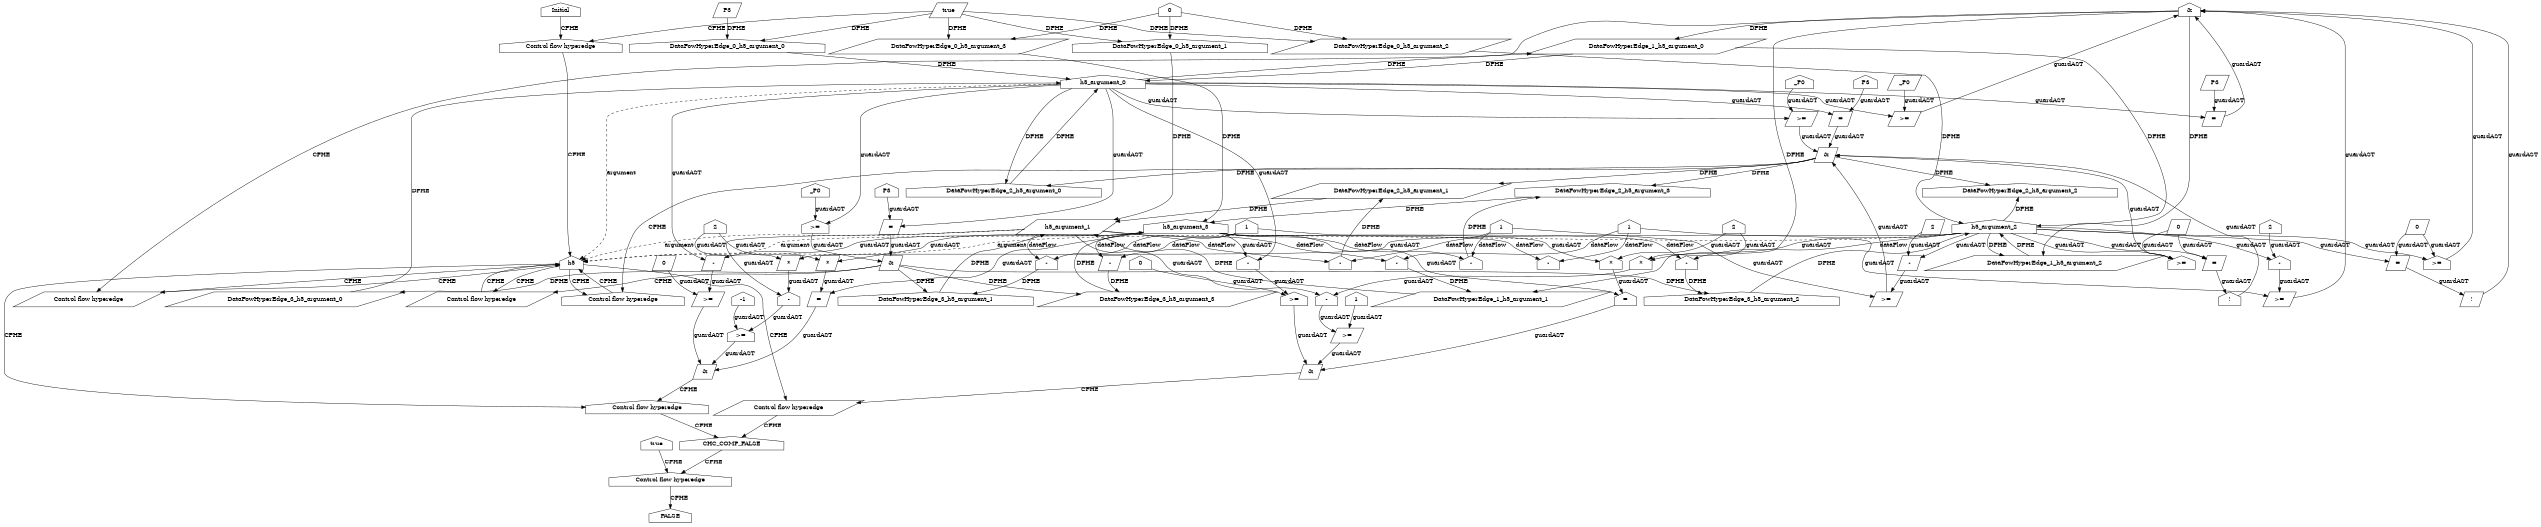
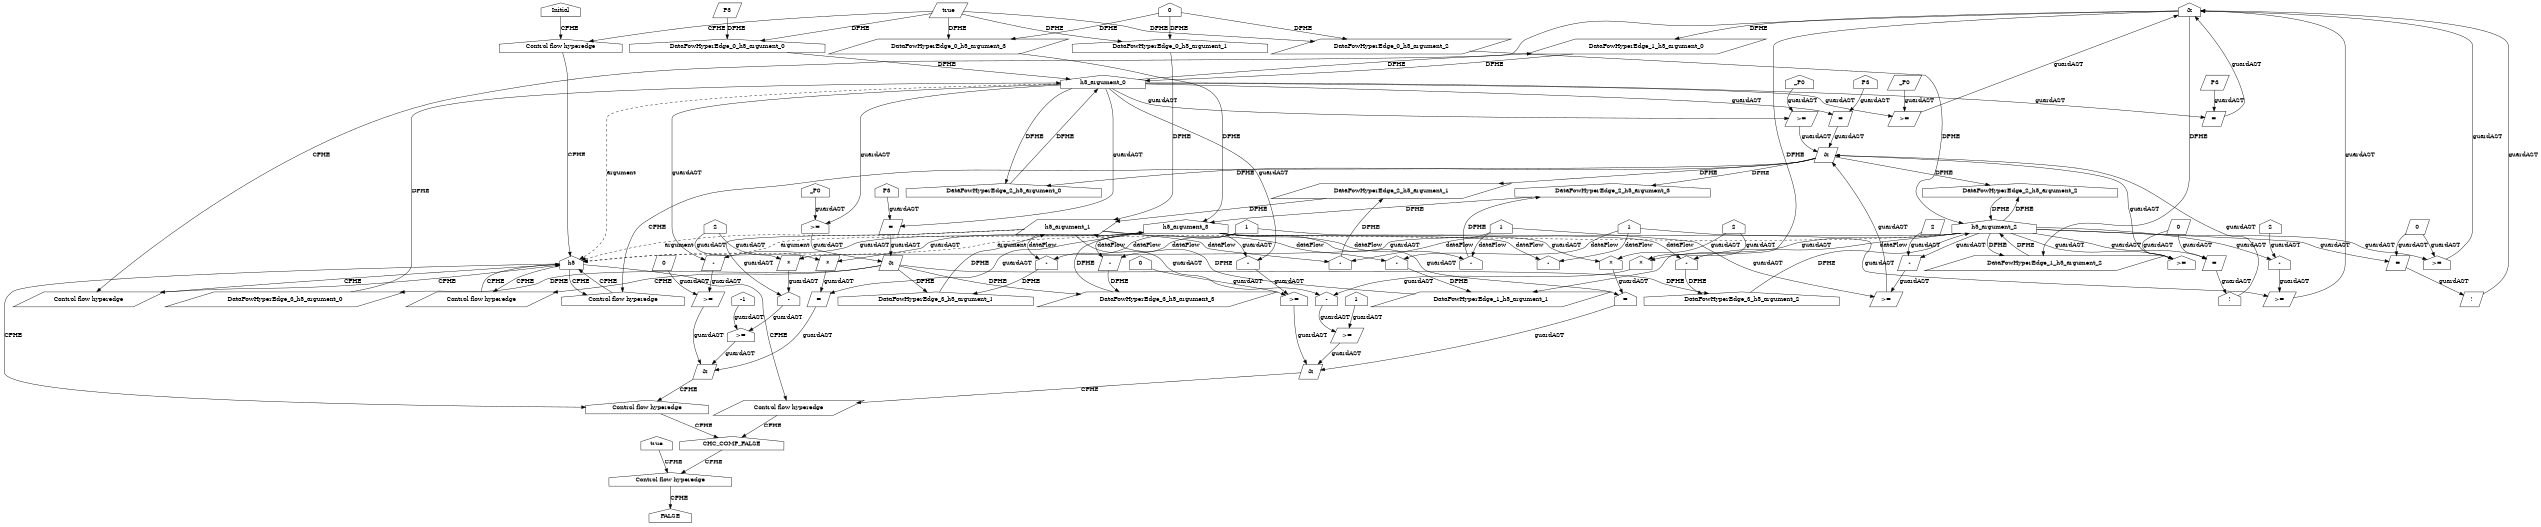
(2044, 56) -> (1993, 205)
